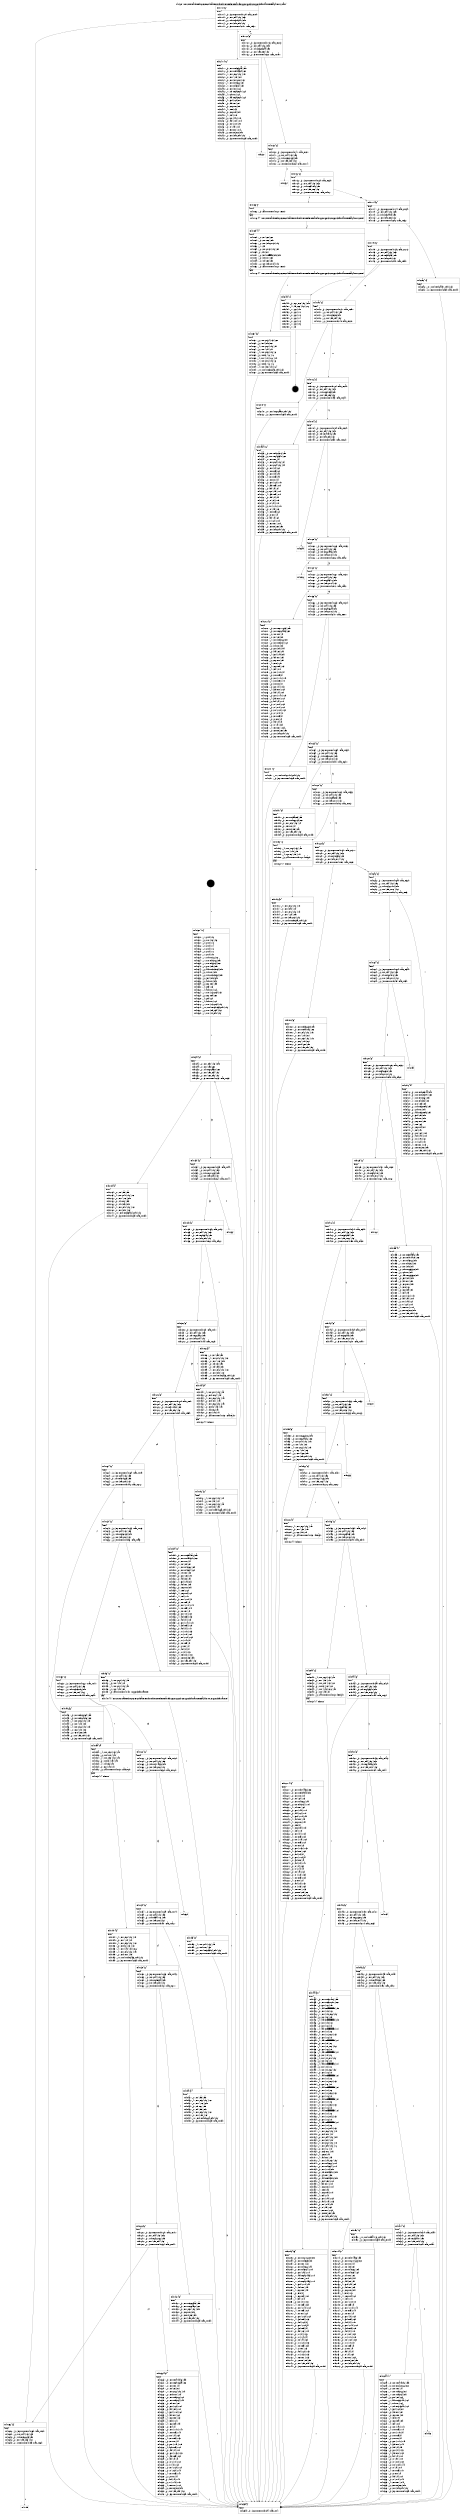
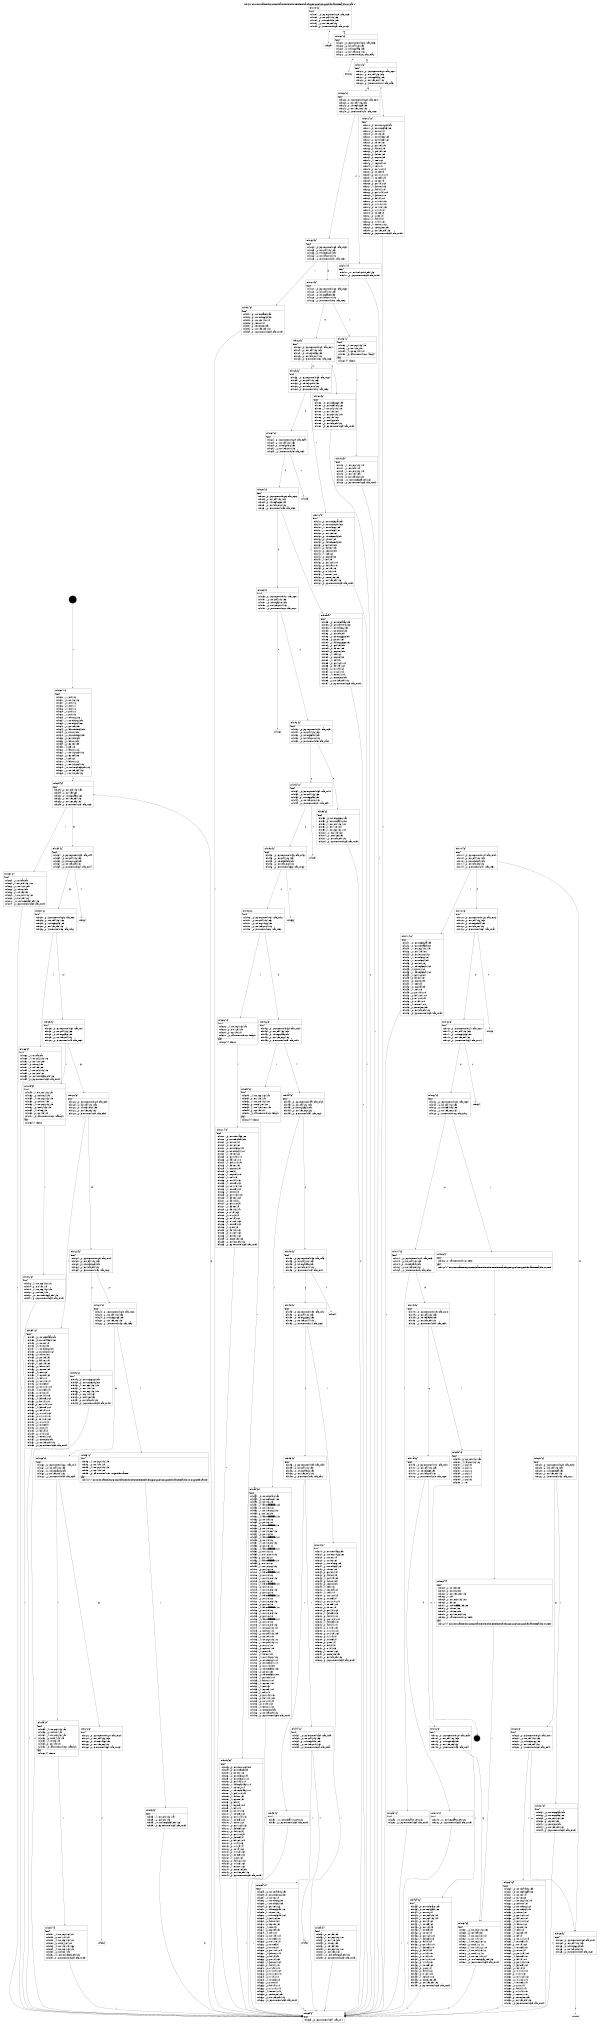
(327, 410) -> (482, 1831)
(157, 1915) -> none
